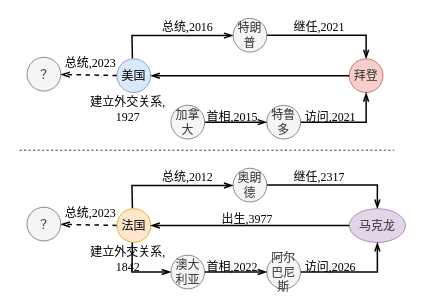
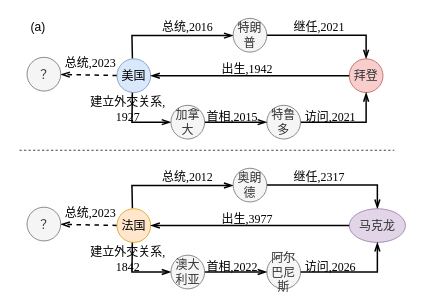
none -> (38, 27)
none -> (247, 69)
none -> (134, 122)
